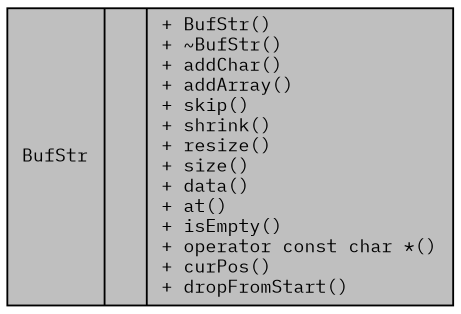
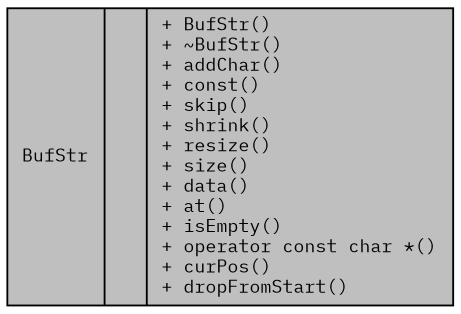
(228, 85) -> (212, 85)
